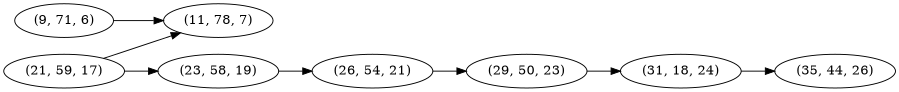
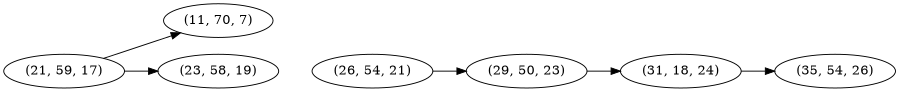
(64, 21) -> none
(218, 21) -> (218, 21)
(291, 71) -> none
(835, 71) -> (835, 71)
